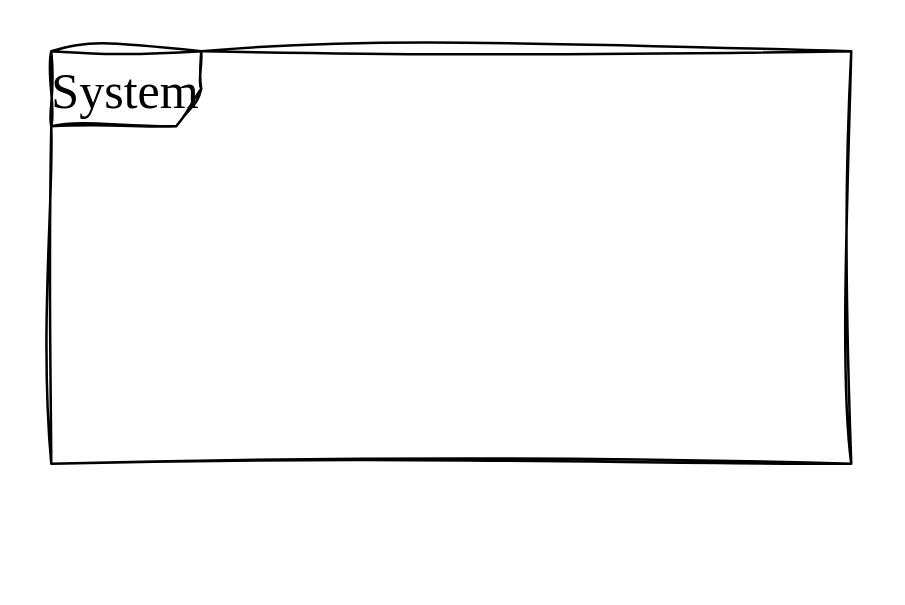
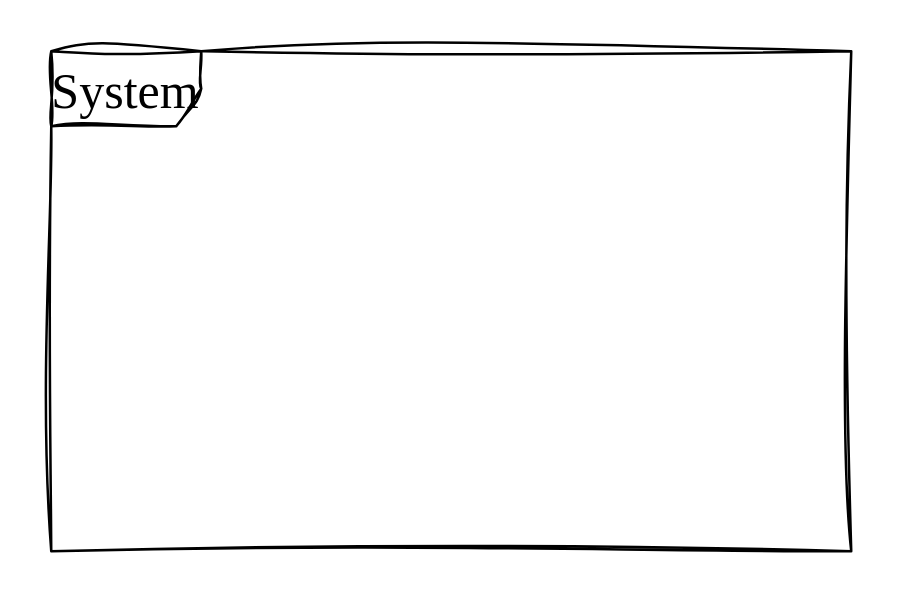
(451, 258) -> (451, 301)
